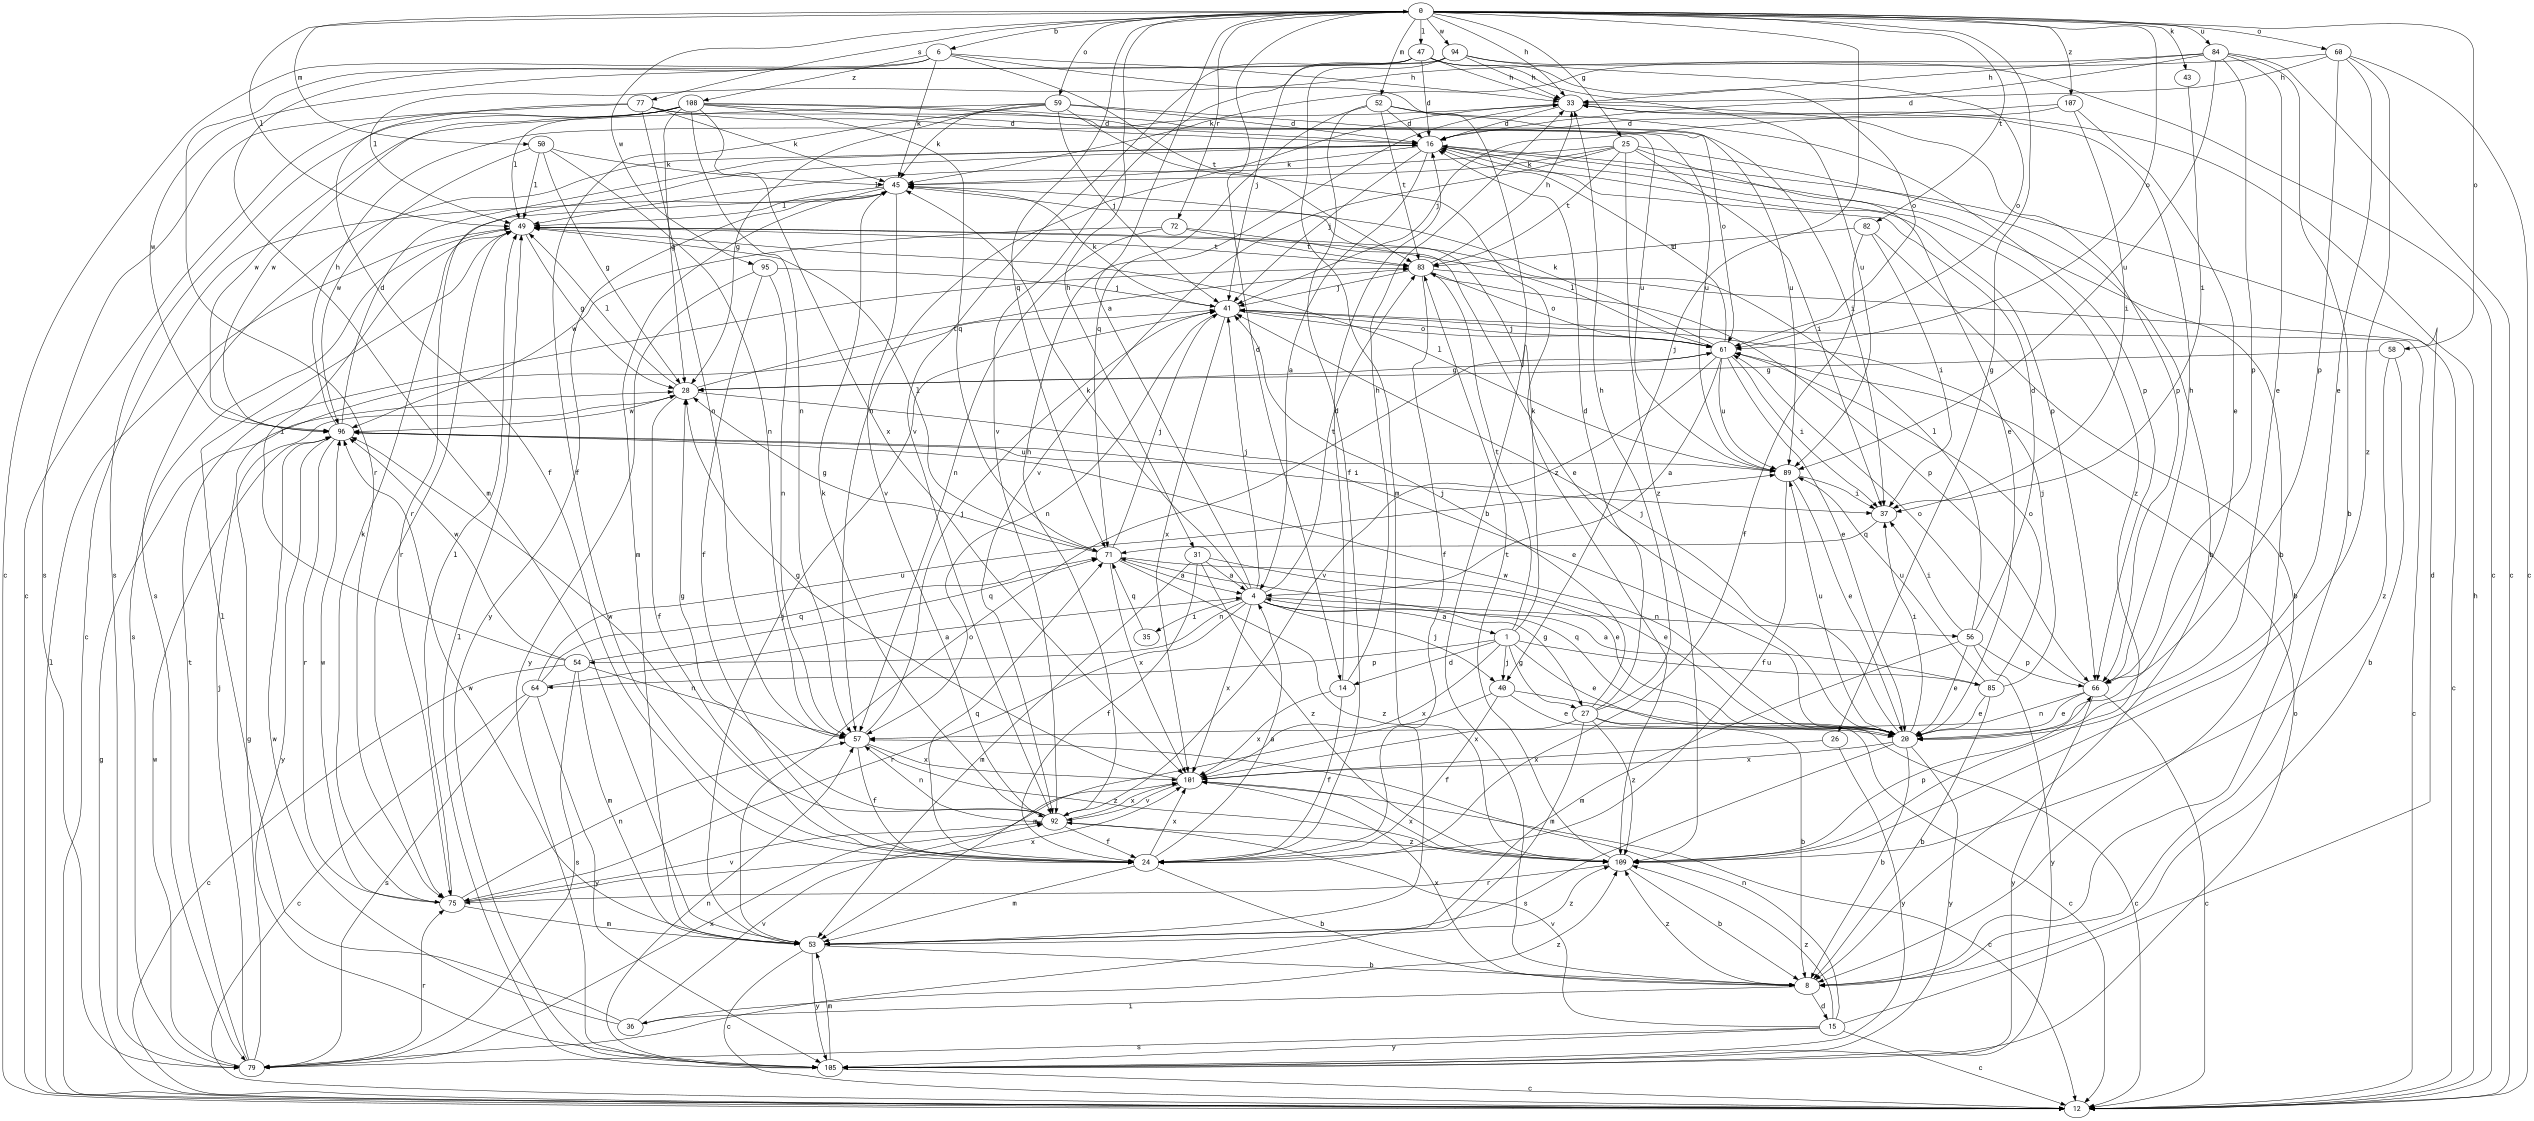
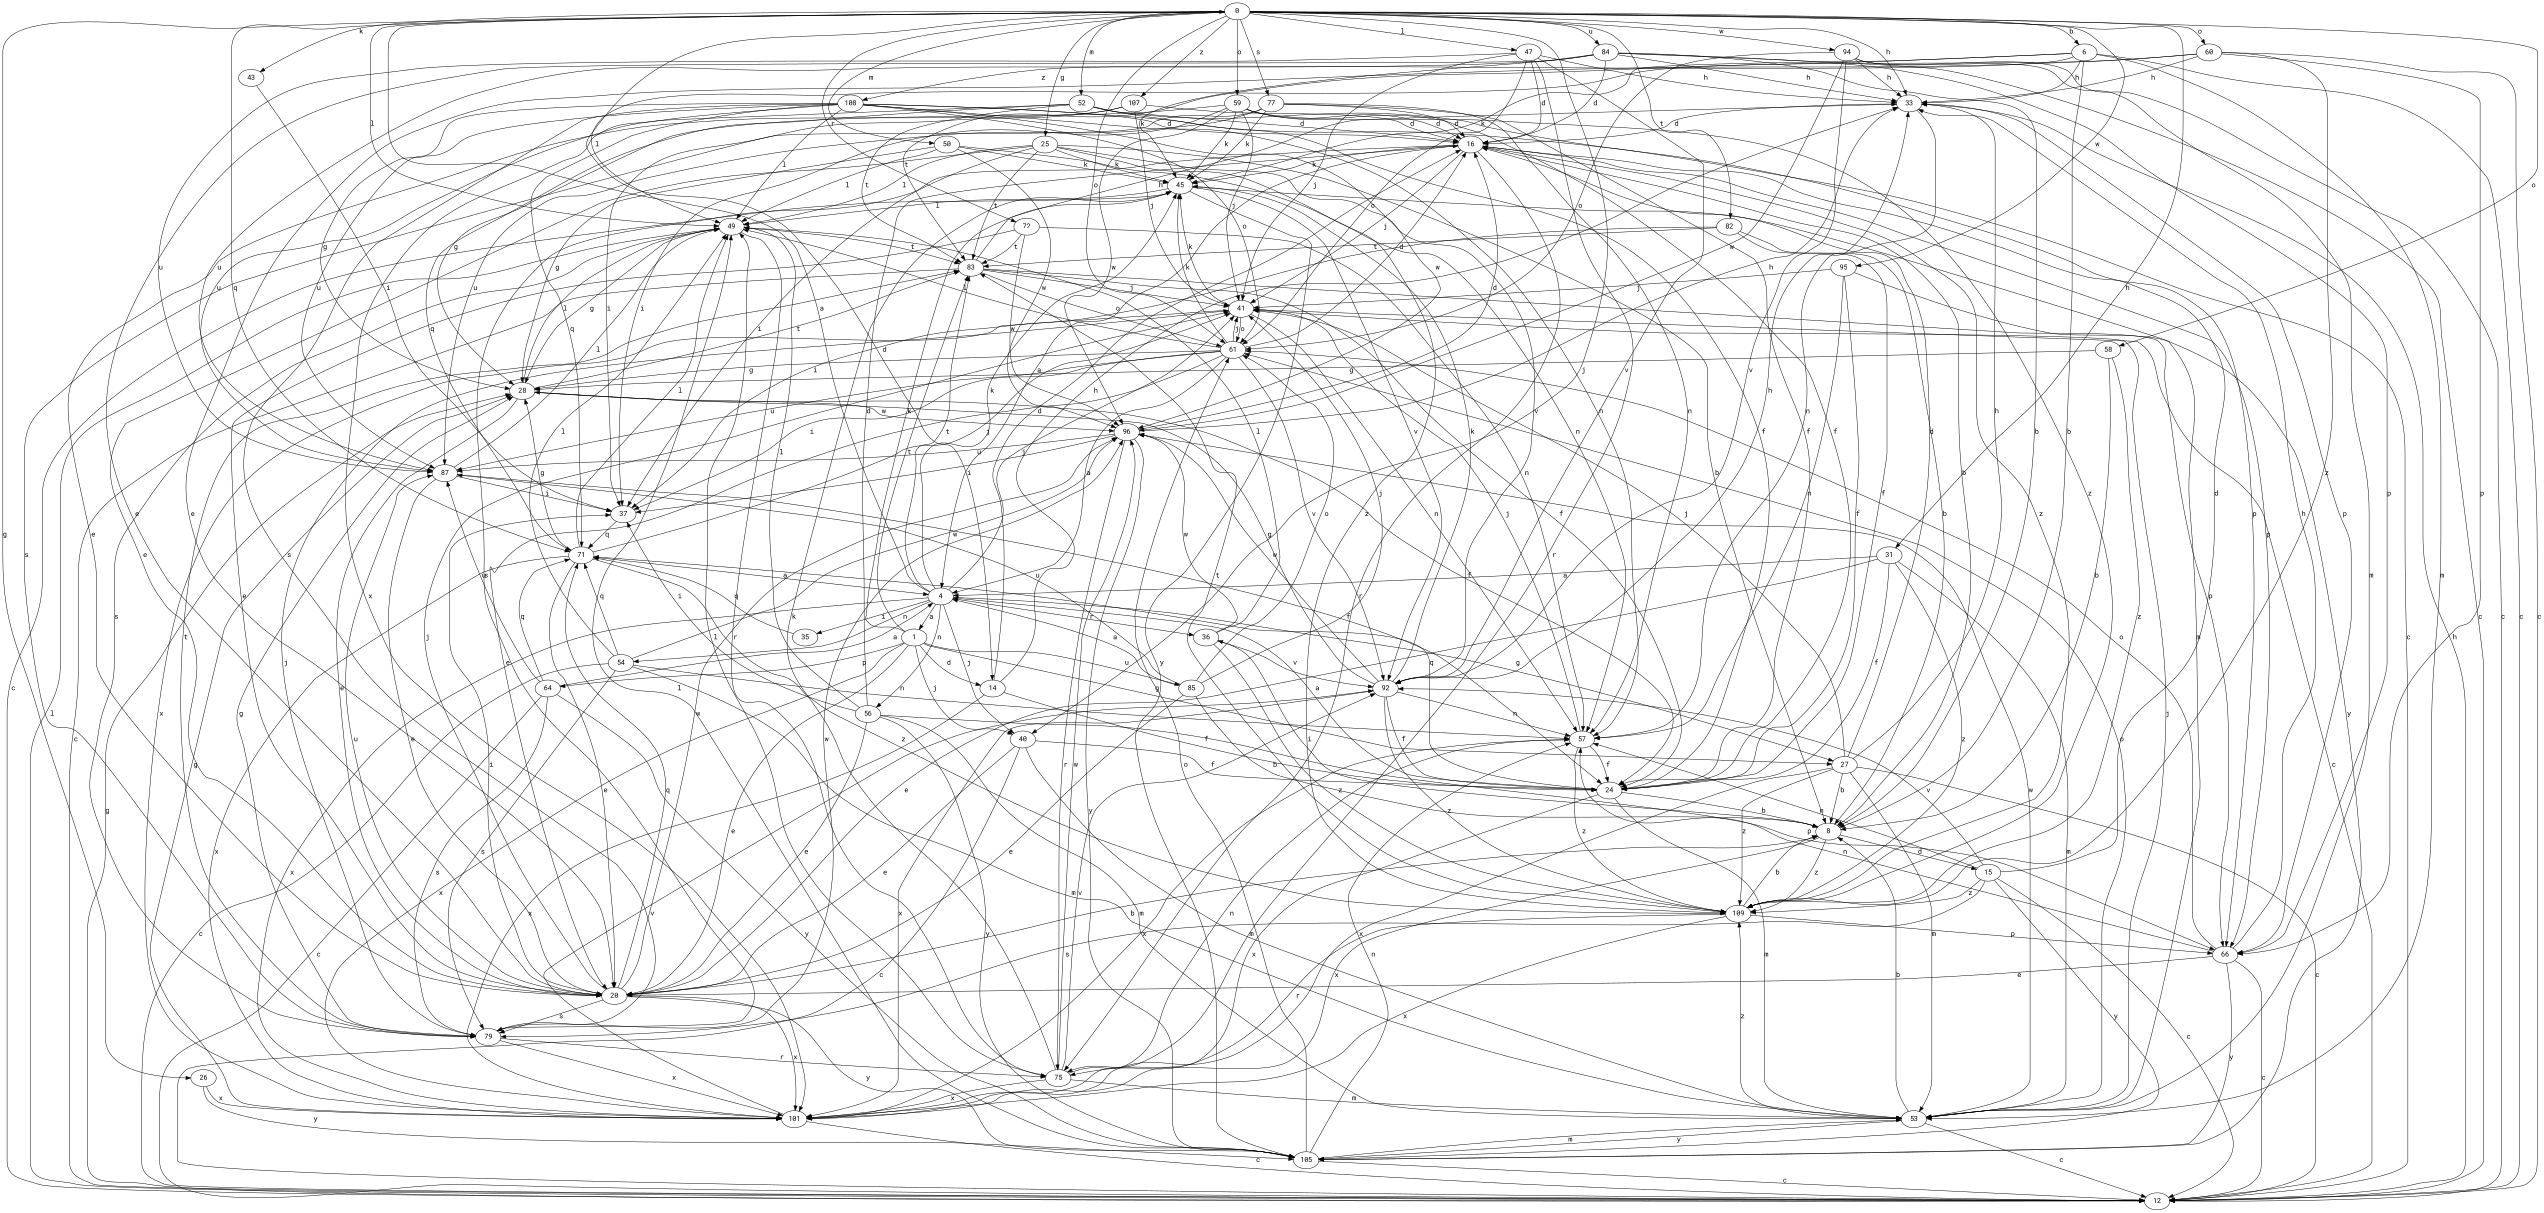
(1787, 473) -> (445, 473)
(864, 766) -> (1071, 617)
